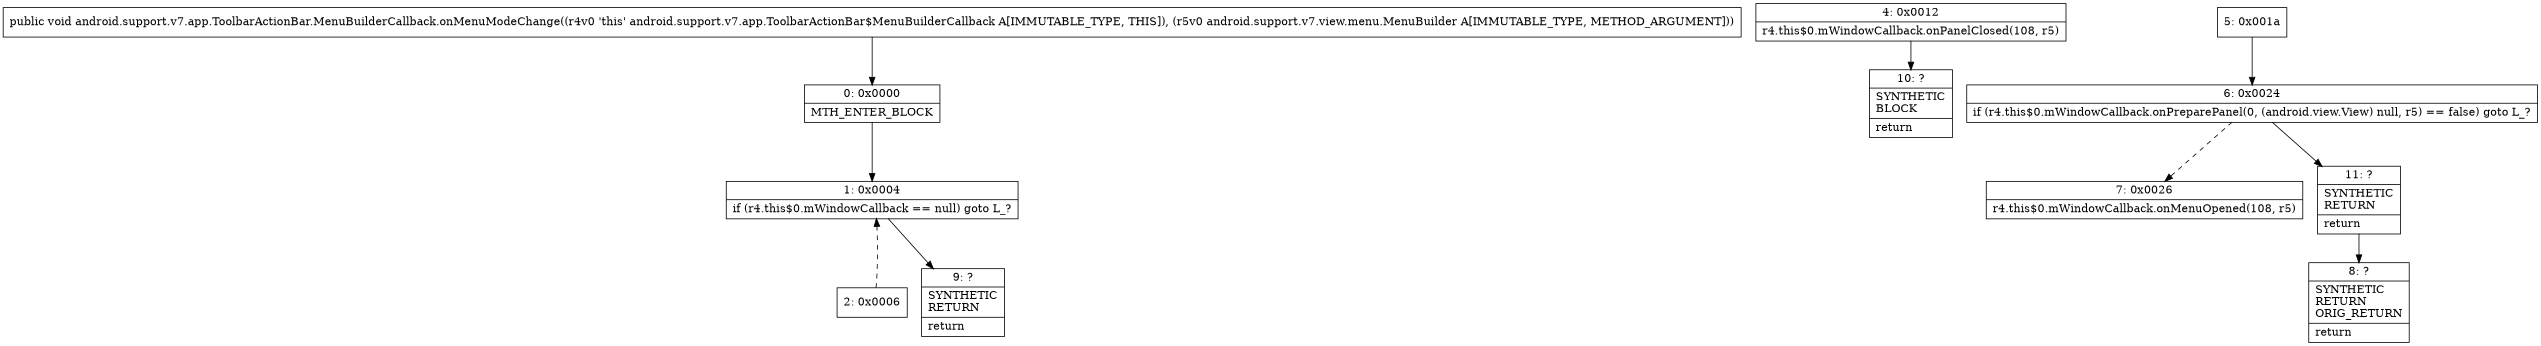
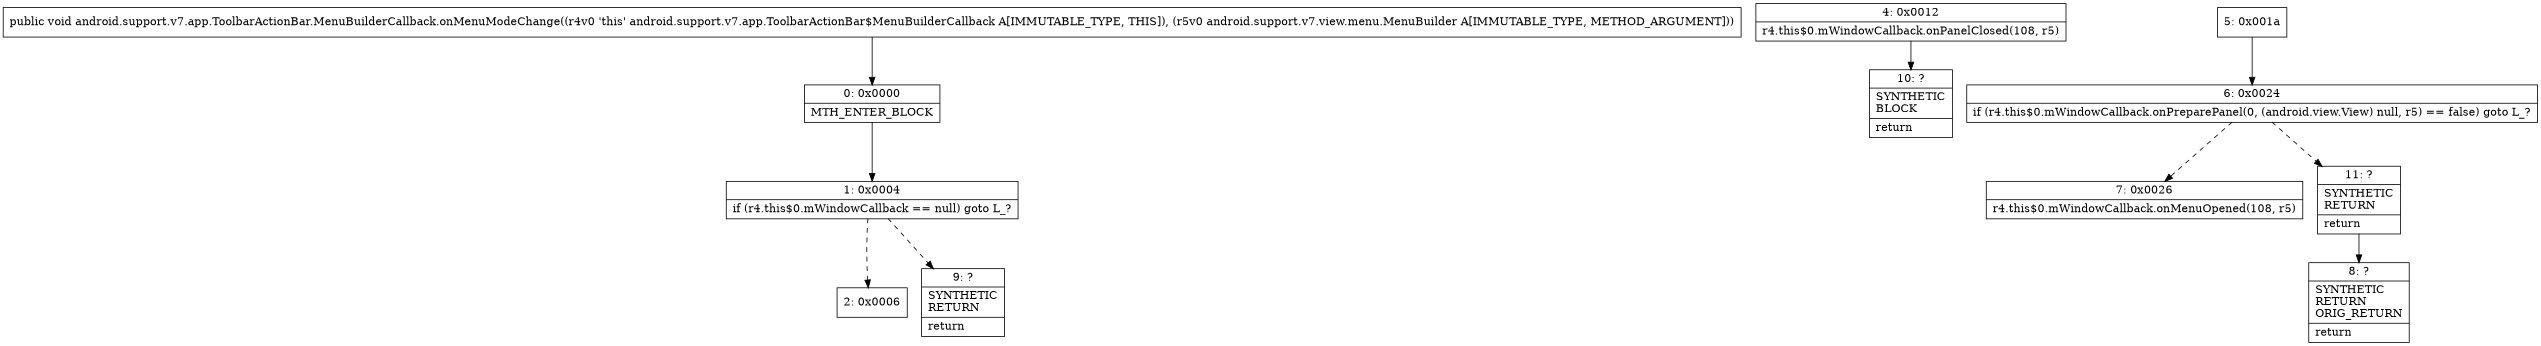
(2294, 142) -> (2294, 142)
(908, 241) -> (908, 241)
(877, 257) -> (867, 249)
